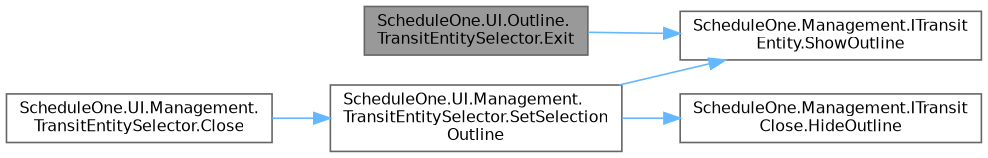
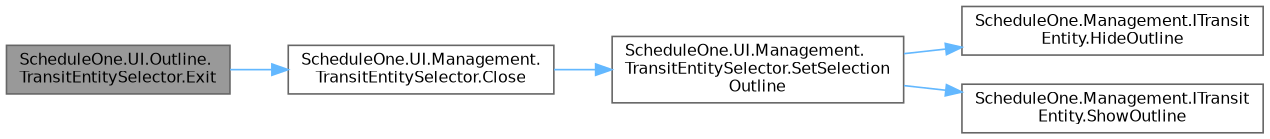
(626, 33) -> (251, 70)
(831, 118) -> (1113, 31)
